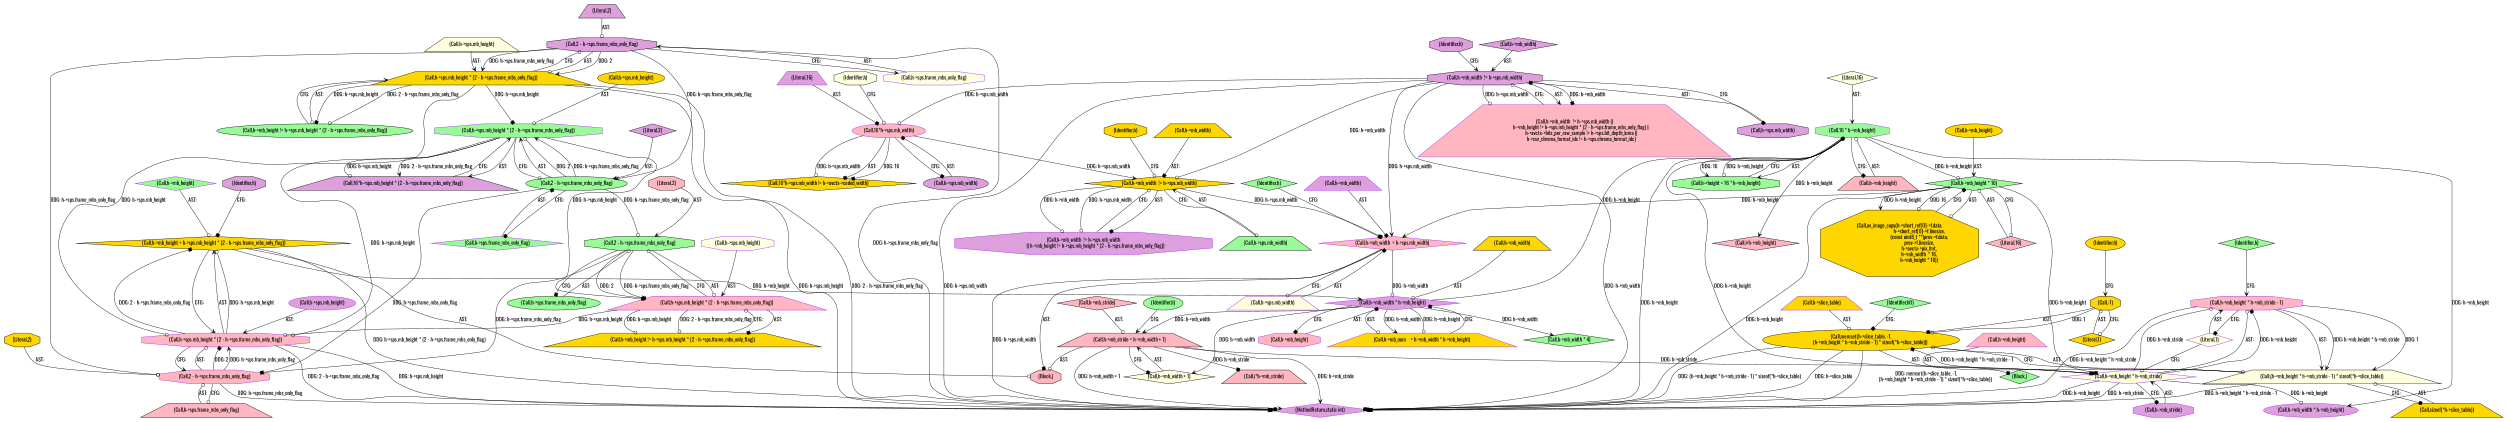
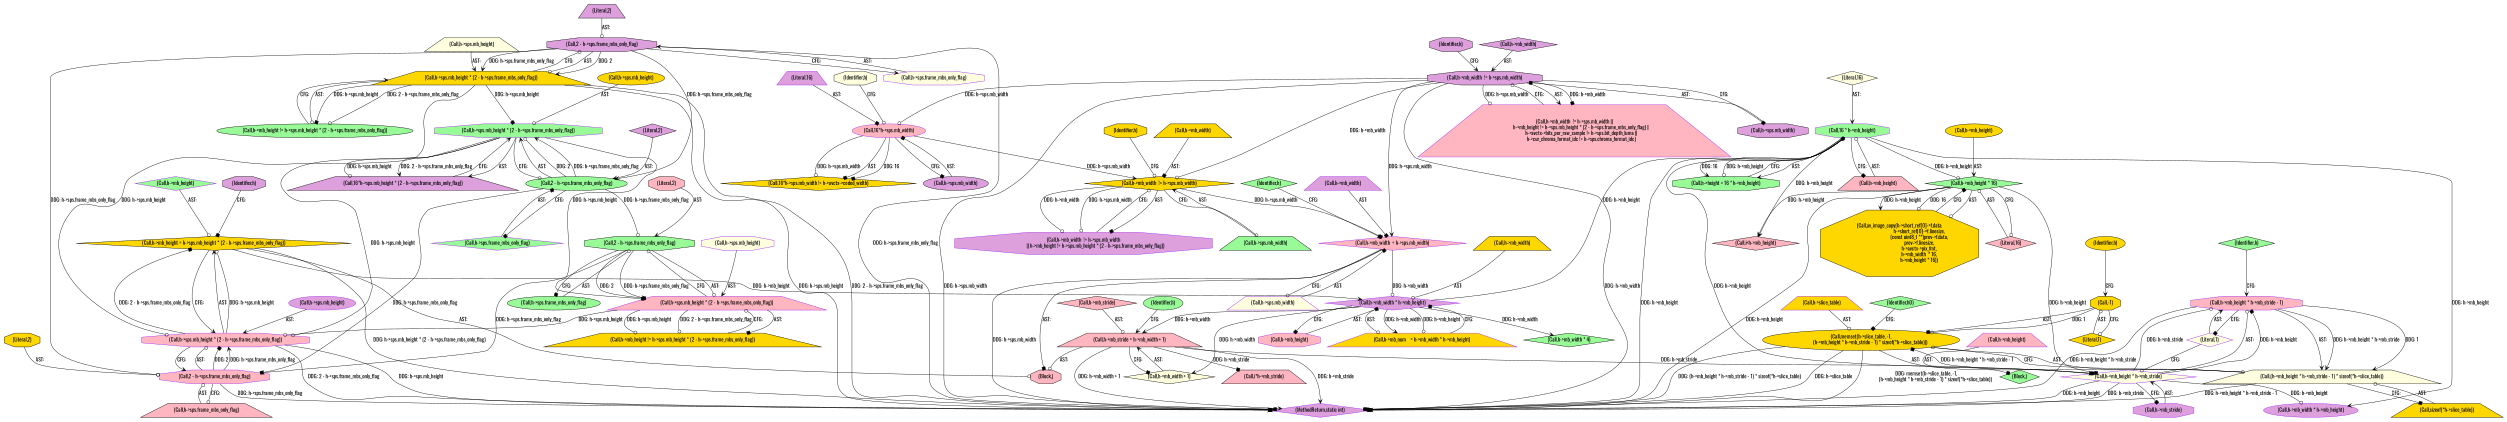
(1676, 200) -> (1846, 192)
